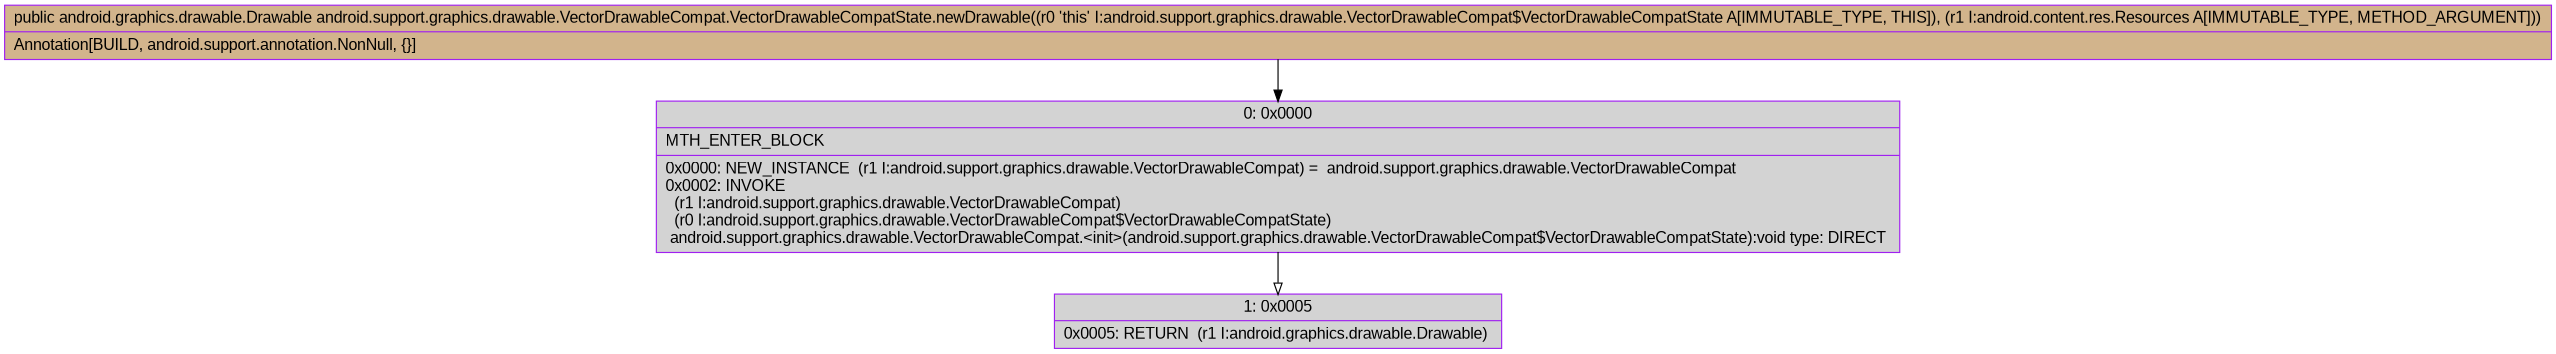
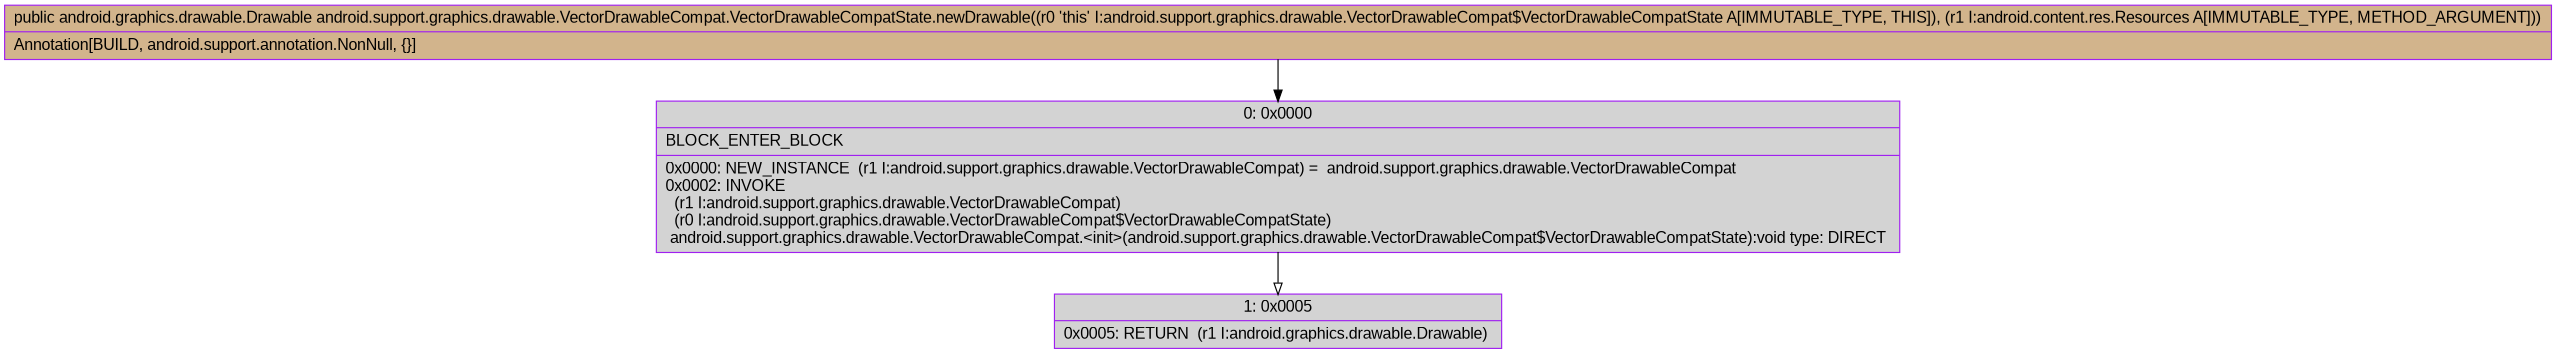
(745, 141) -> (755, 141)
